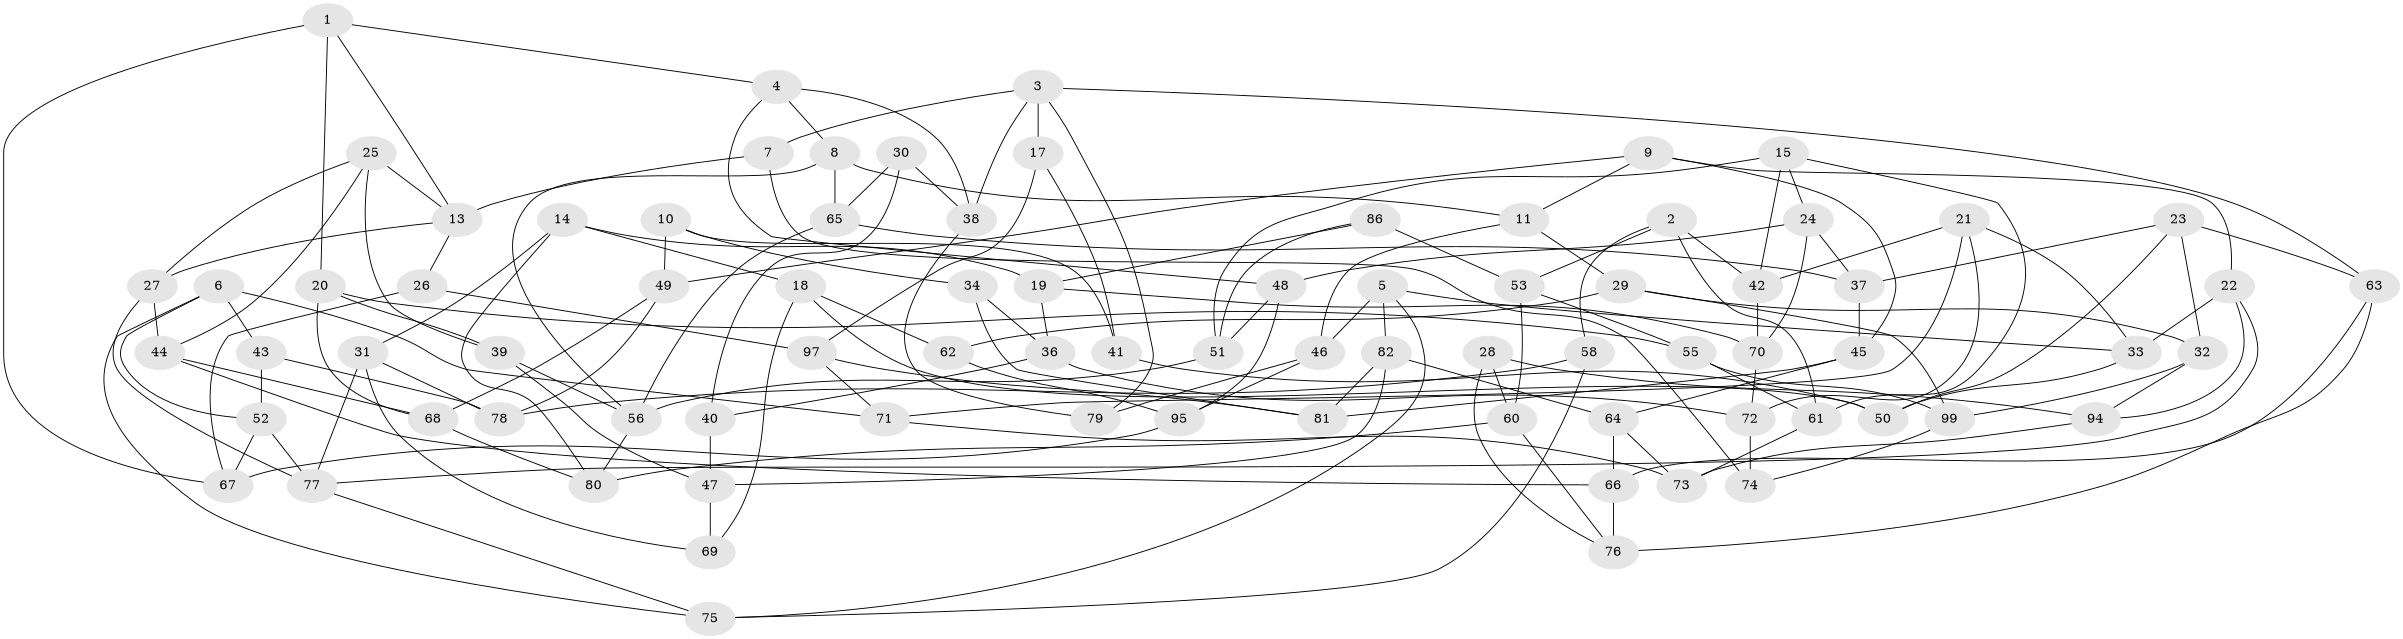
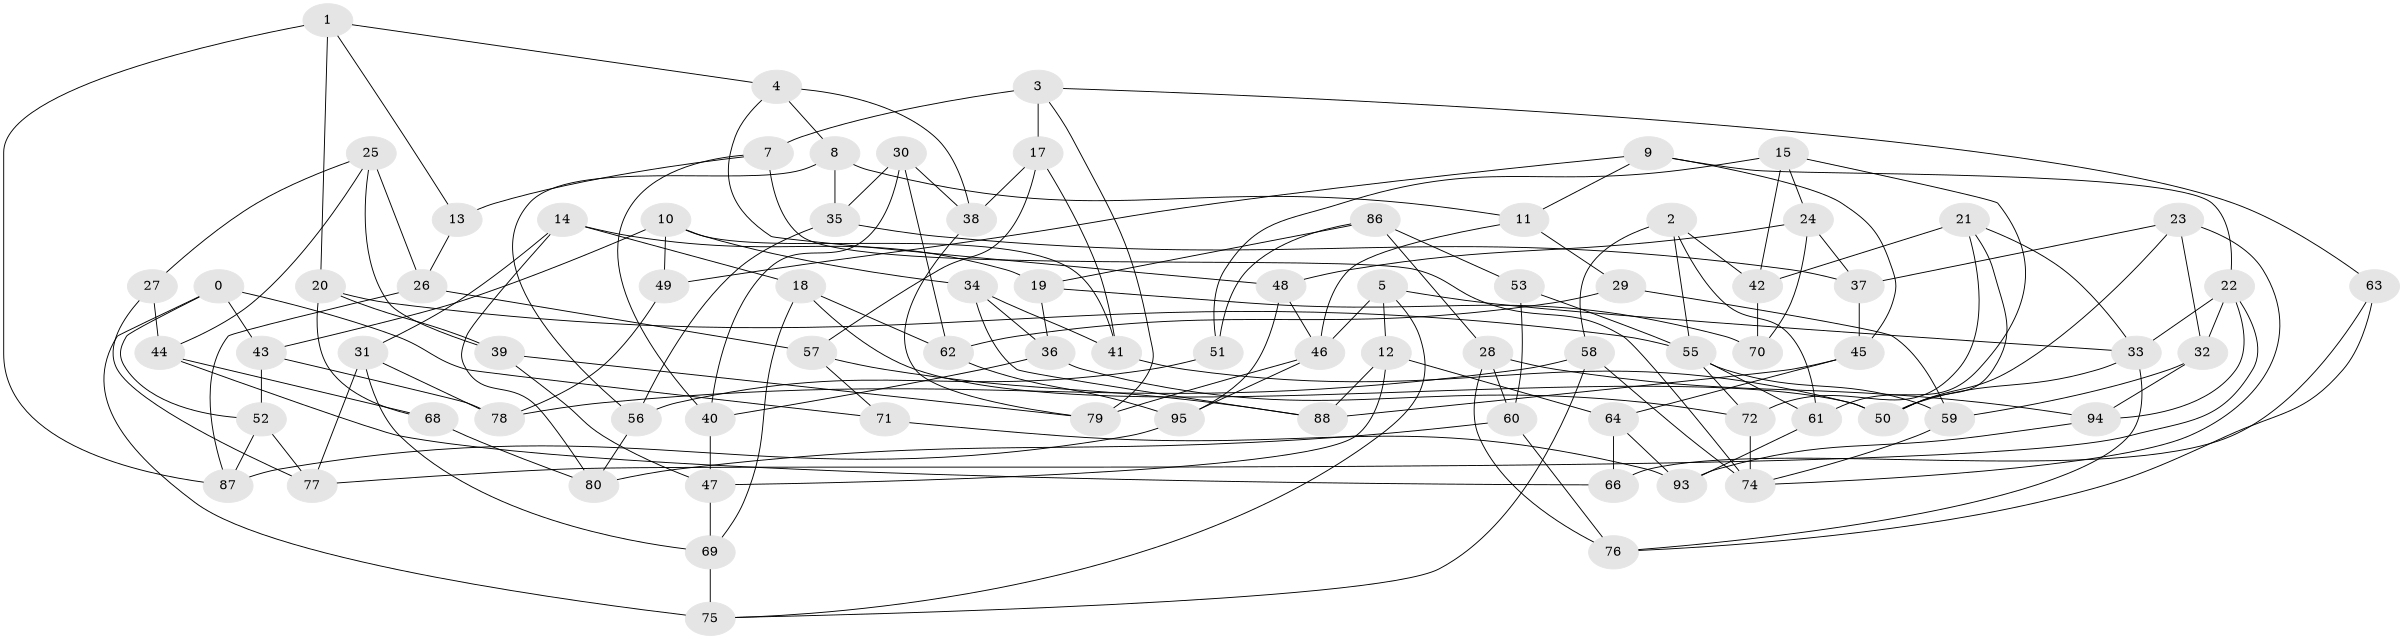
(998, 151) -> (1005, 186)
(414, 187) -> (397, 220)
(835, 220) -> (835, 220)
none -> (919, 228)
(300, 242) -> none
(2278, 250) -> (2160, 445)
none -> (618, 252)
(1573, 263) -> (1681, 286)
(219, 286) -> (219, 286)
none -> (1432, 286)
(1916, 310) -> (2216, 320)
none -> (423, 312)
none -> (1055, 324)
(1244, 325) -> (1304, 325)
(812, 353) -> (812, 353)
(1386, 353) -> (1386, 353)
(552, 358) -> none
(1754, 386) -> (1728, 394)
(578, 391) -> (756, 382)
(1478, 394) -> (2003, 351)
(1323, 419) -> (1323, 419)
(1950, 419) -> (1950, 419)
none -> (1668, 421)
(228, 486) -> (228, 486)
(1682, 486) -> (1682, 486)
(1614, 519) -> (1925, 512)
(511, 552) -> (710, 586)
